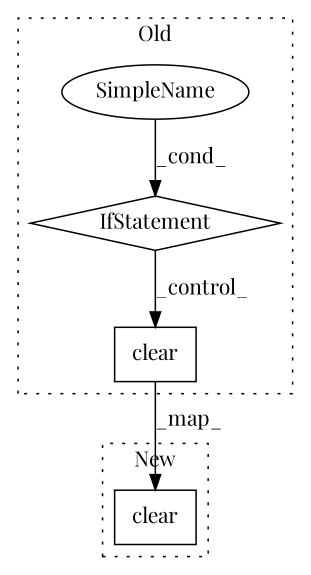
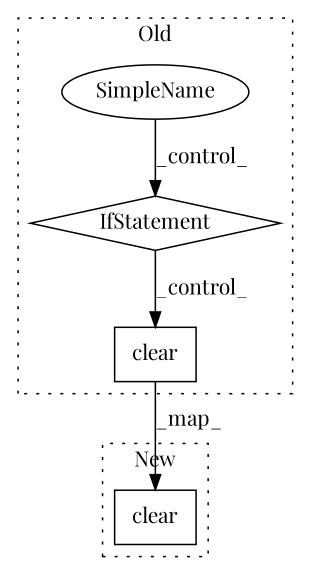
(192, 158) -> (202, 158)
